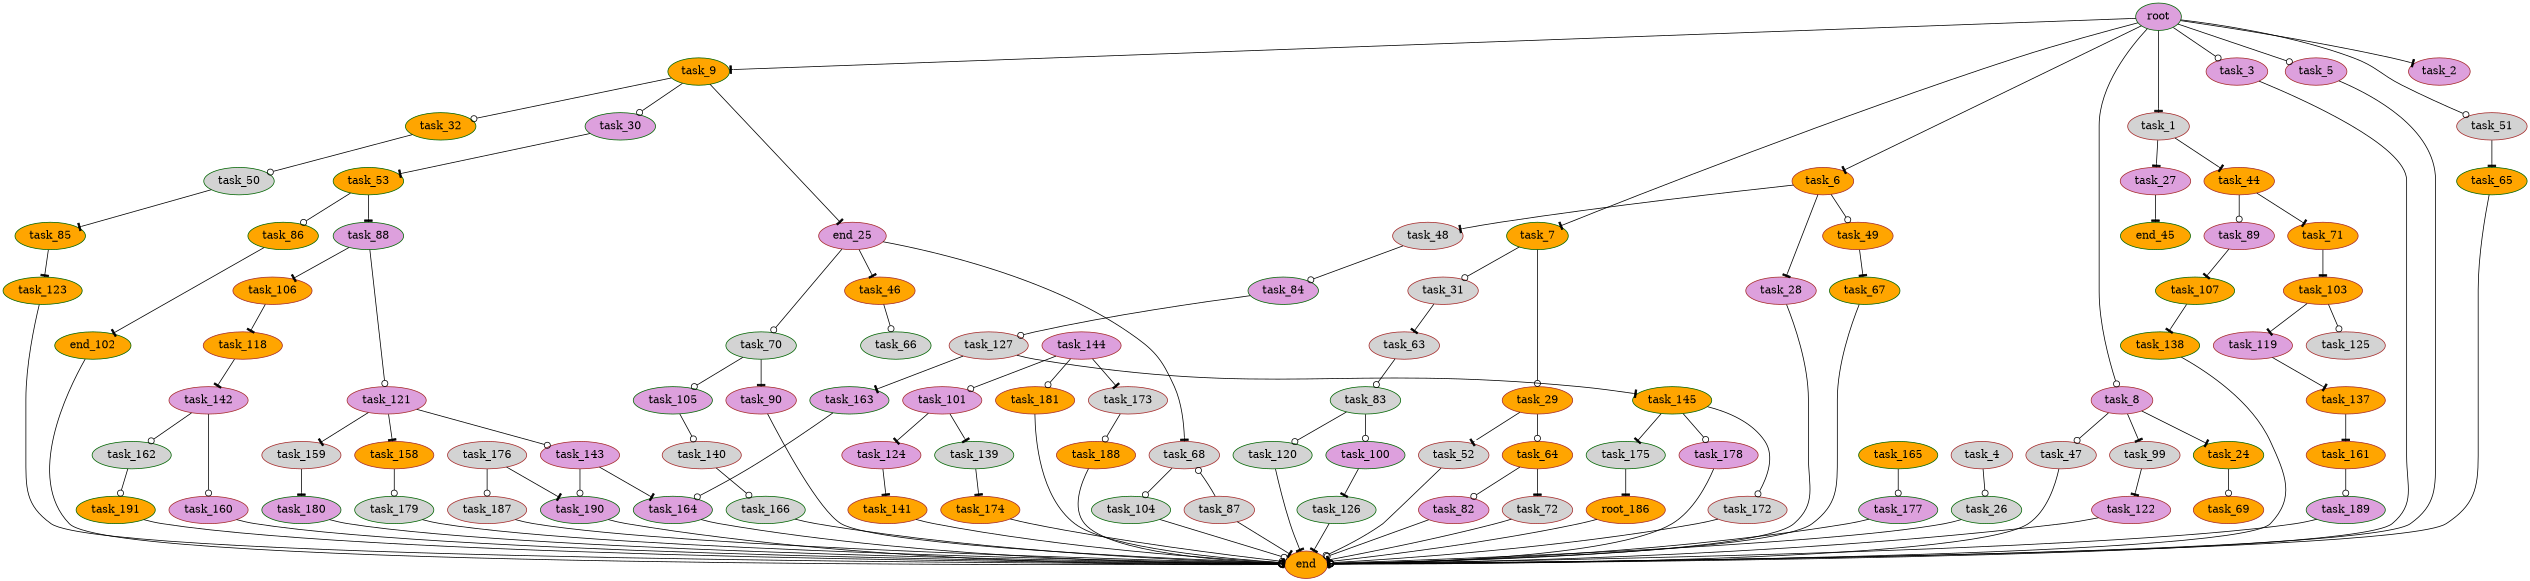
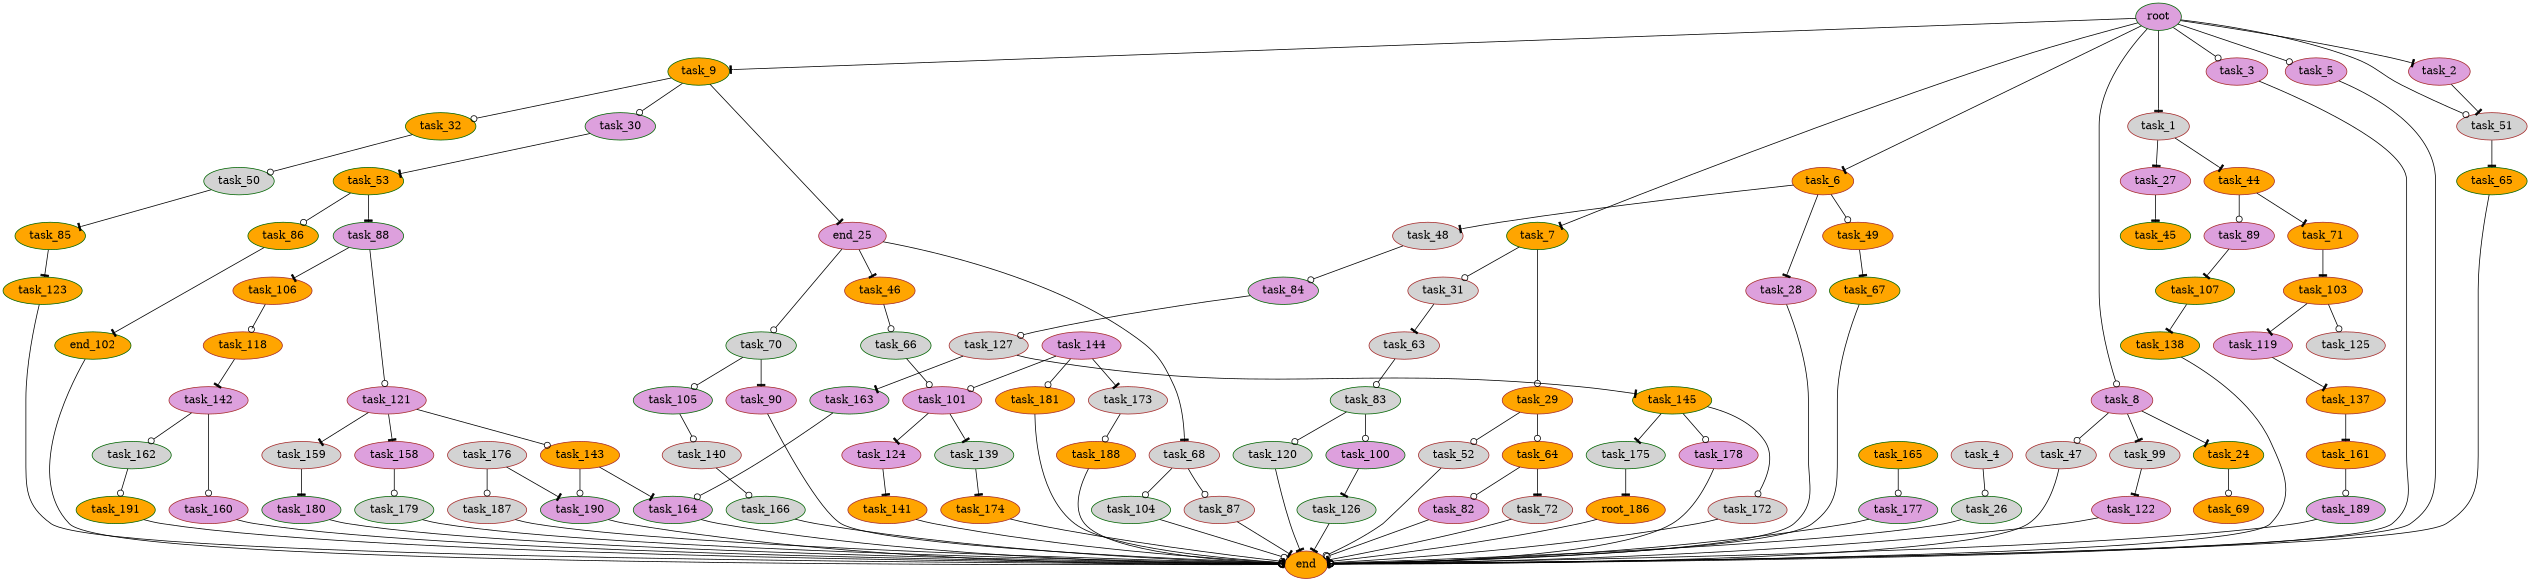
none -> (2464, 97)
(2155, 236) -> (2155, 236)
(259, 316) -> (259, 316)
none -> (915, 369)
(1498, 426) -> (1498, 426)
(394, 455) -> (394, 455)
(580, 455) -> (580, 455)
(1208, 484) -> (1195, 481)
